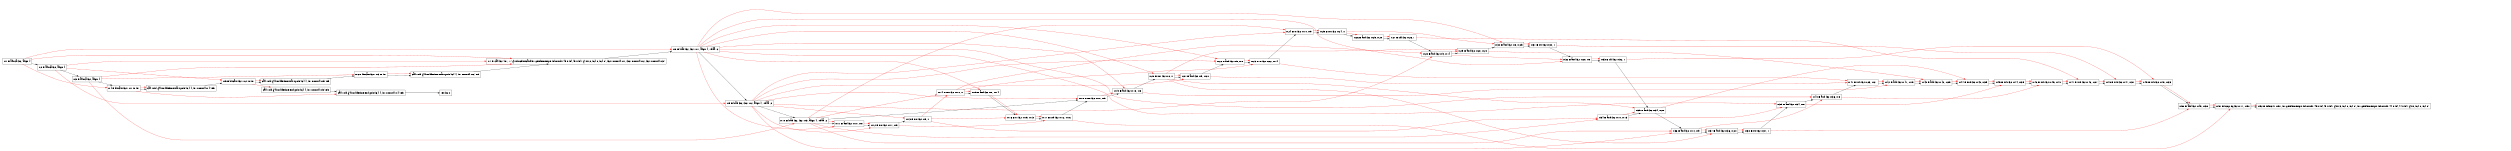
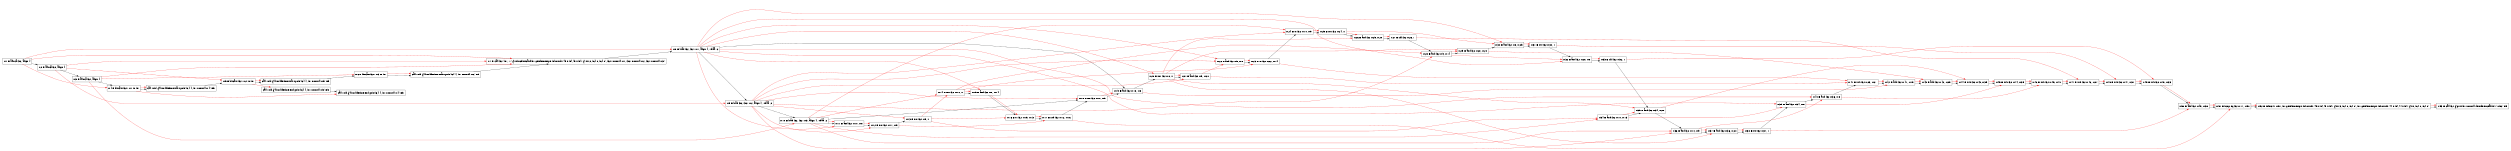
none -> (1249, 39)
(927, 43) -> (927, 43)
(1209, 70) -> (1209, 70)
(1973, 82) -> (1973, 82)
(446, 93) -> none
none -> (2473, 106)
